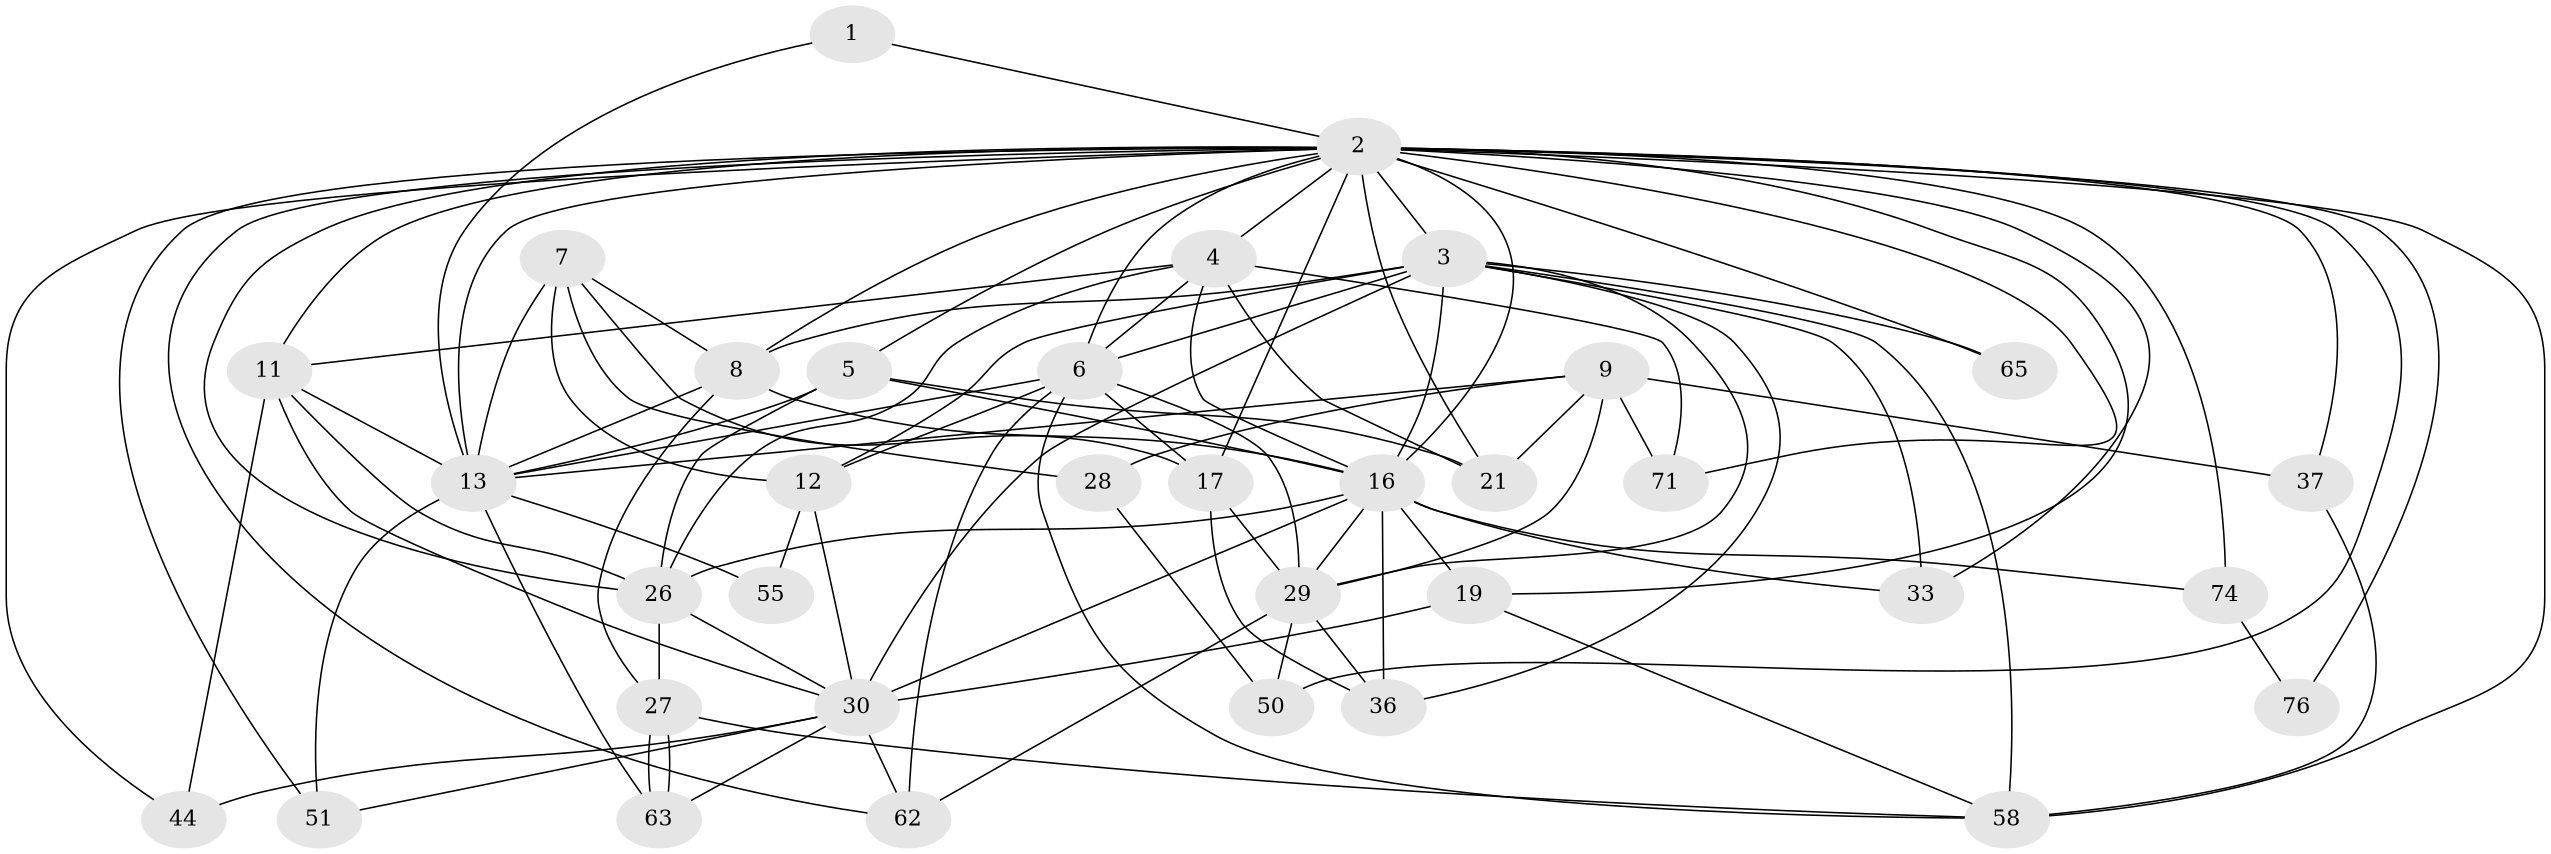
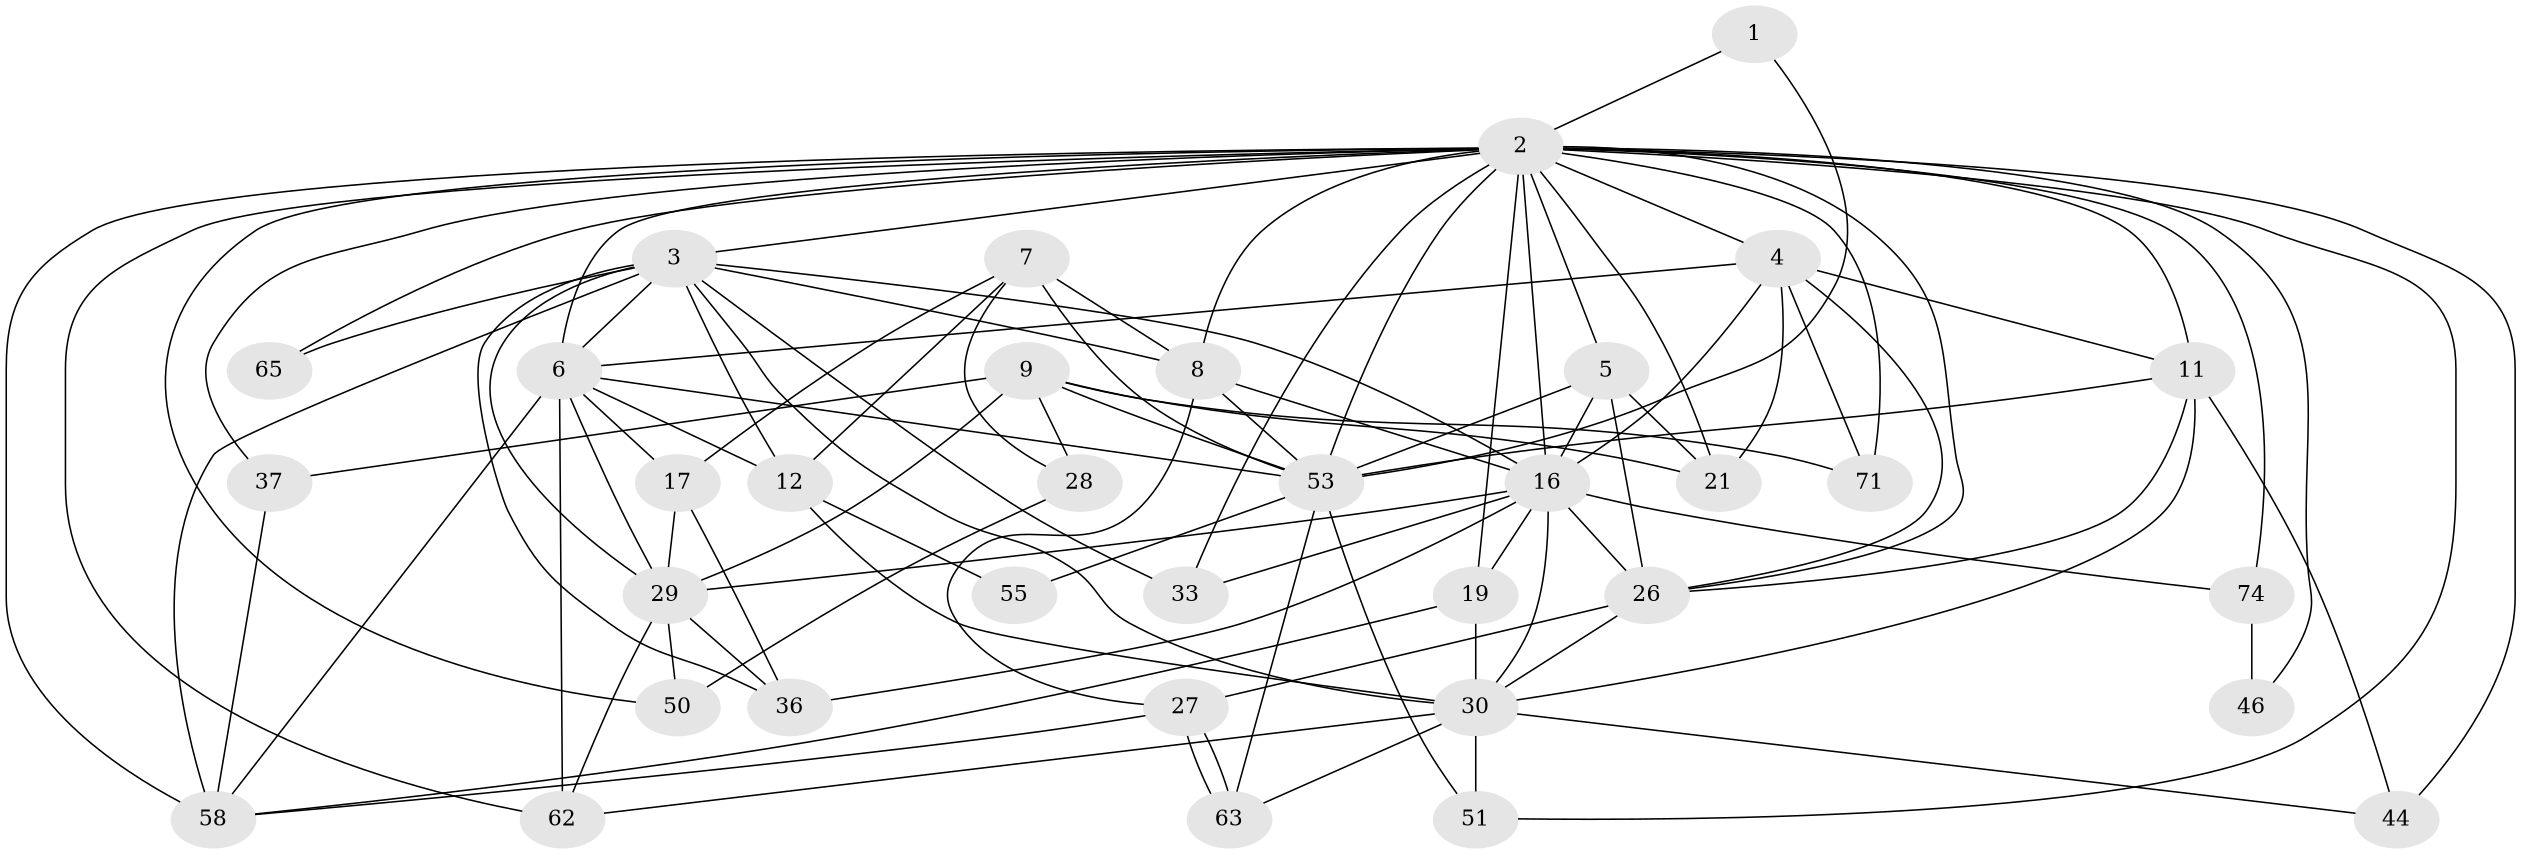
(1282, 322) -> none
(474, 483) -> (1321, 483)
(2297, 707) -> (2252, 707)
